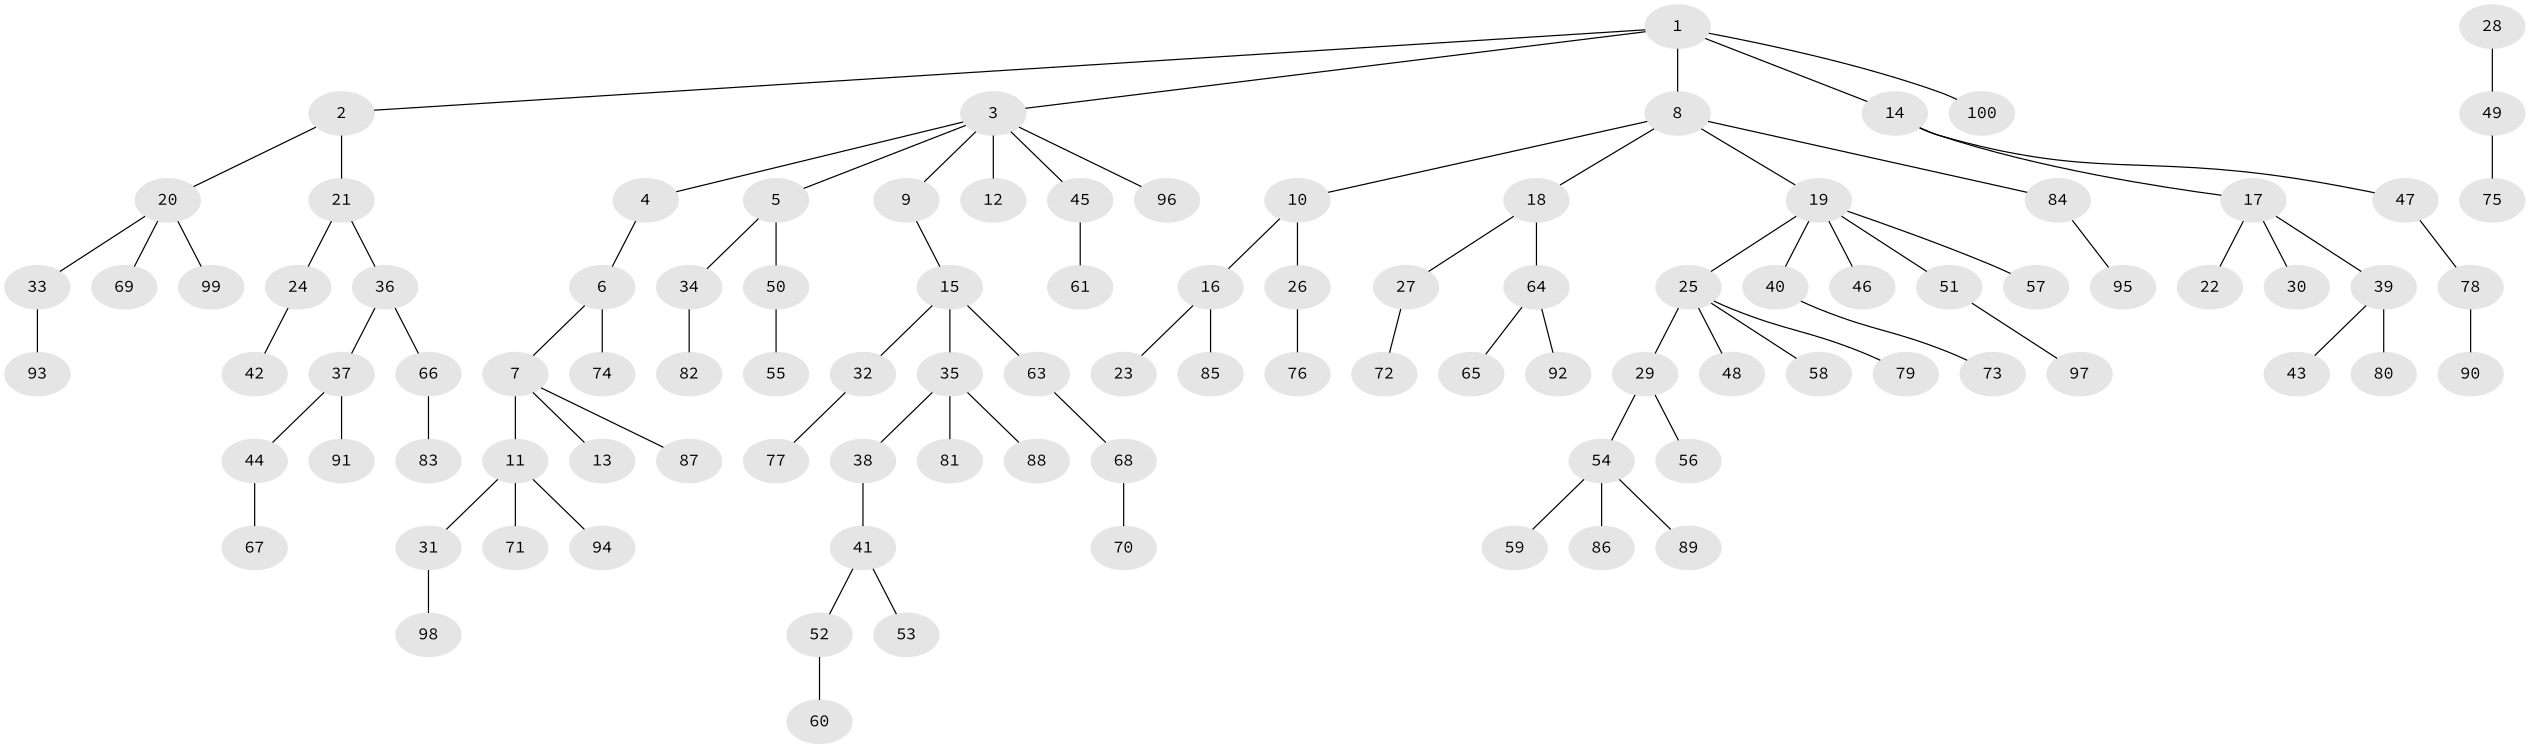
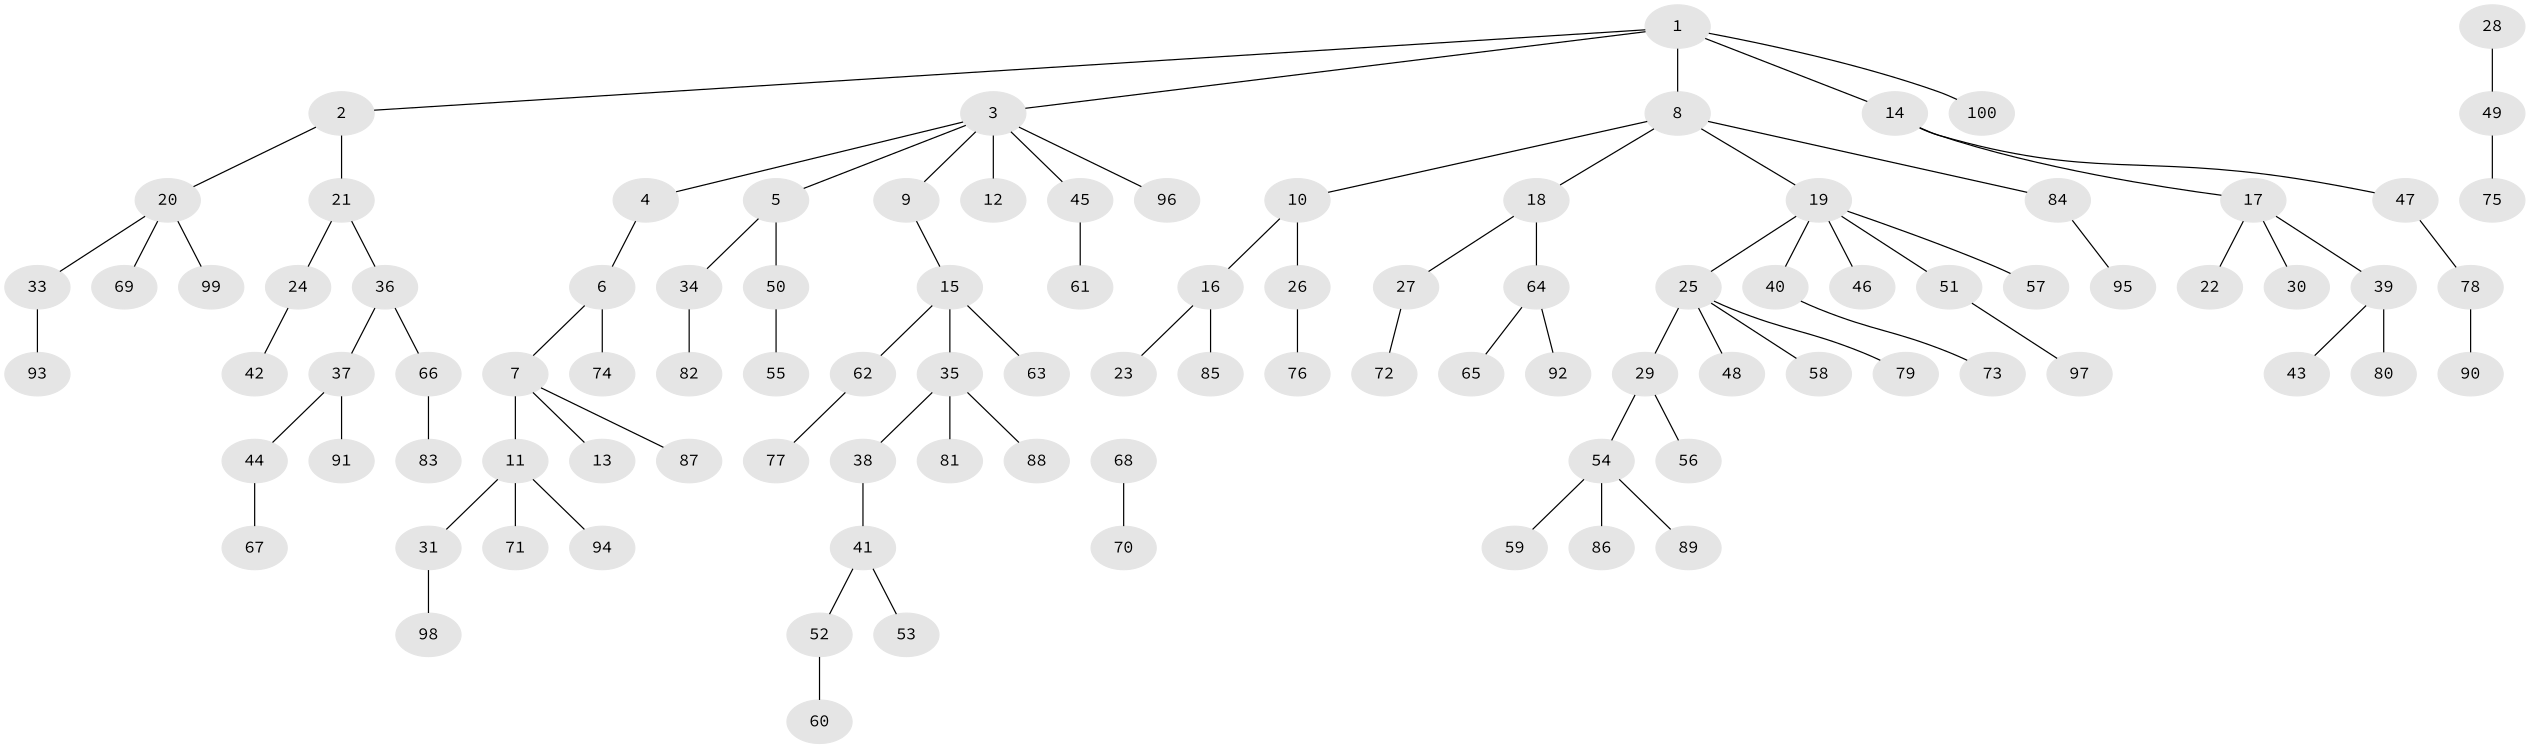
(863, 374) -> (863, 374)
(1080, 417) -> none
